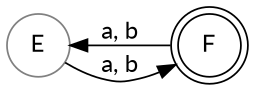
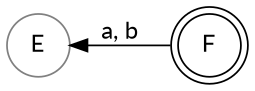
(111, 81) -> none
